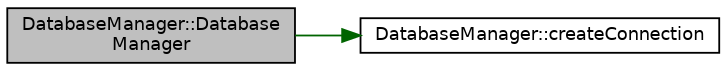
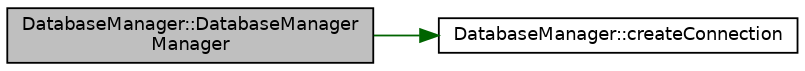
(151, 36) -> (190, 36)
